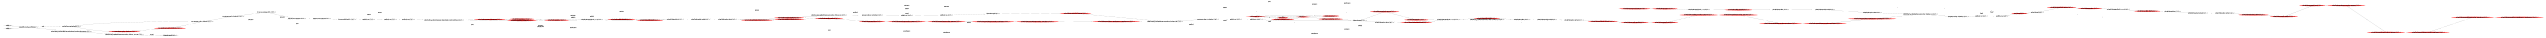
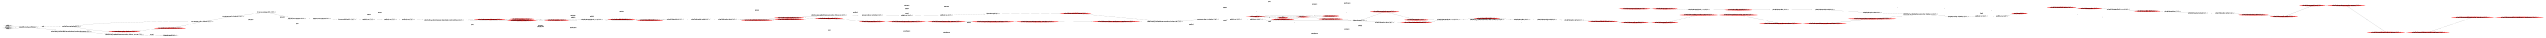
(2037, 12) -> none
none -> (8, 27)
